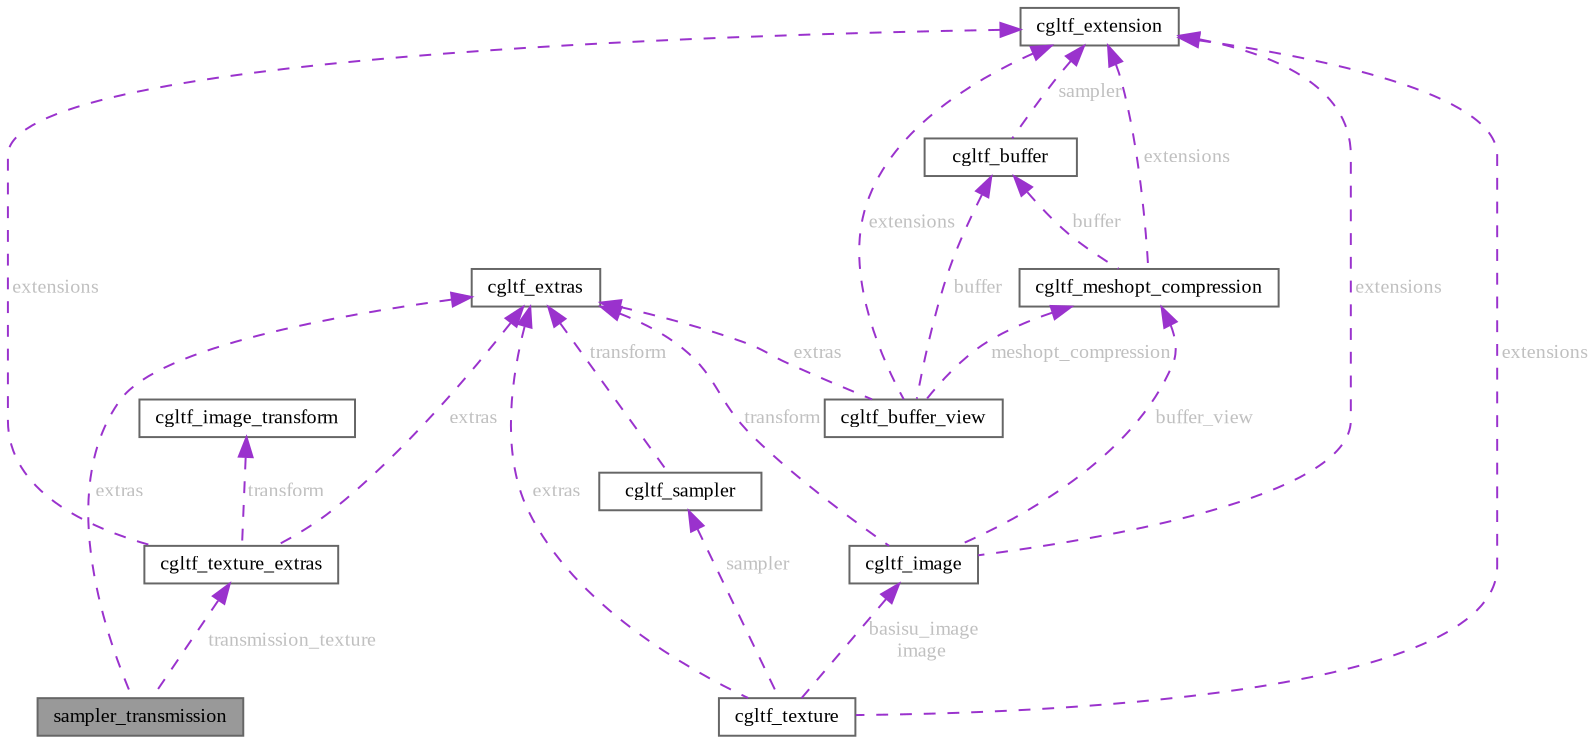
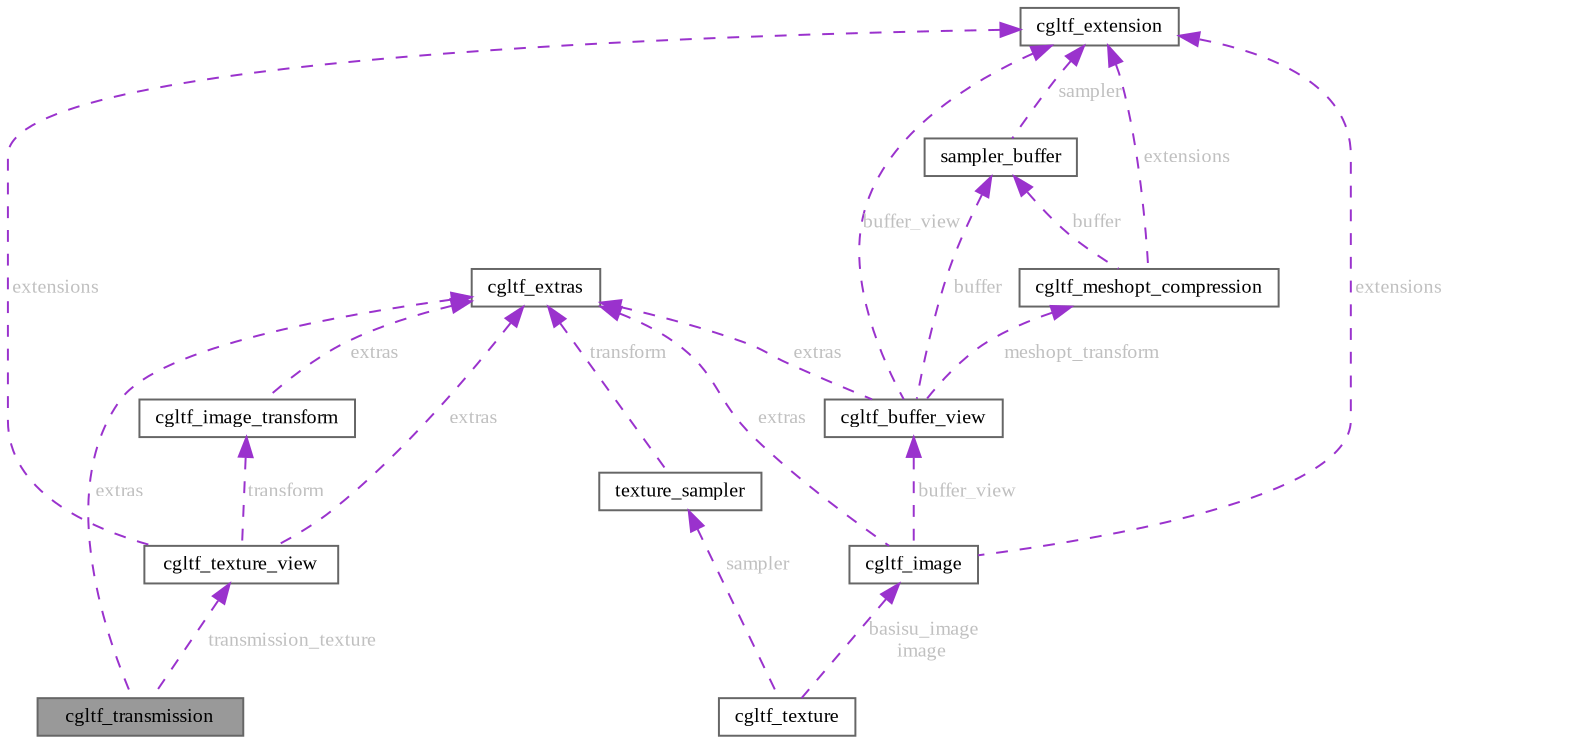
(1001, 157) -> (1001, 157)
(910, 222) -> (910, 222)
(1080, 353) -> (1080, 353)
(780, 418) -> (780, 418)
(1097, 461) -> (914, 502)
(680, 491) -> (680, 491)
(1497, 538) -> none
(557, 555) -> (352, 339)
(241, 565) -> (241, 565)
(140, 717) -> (140, 717)
